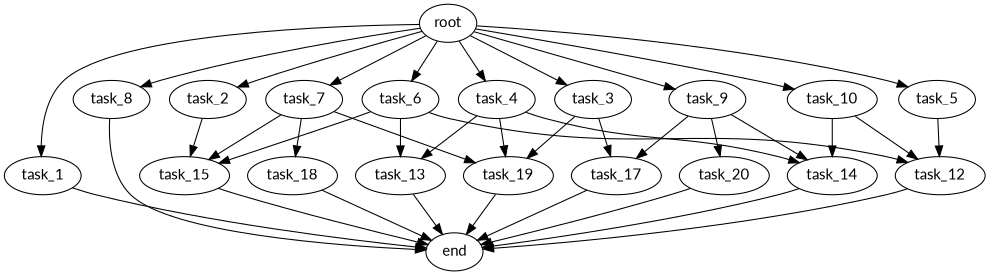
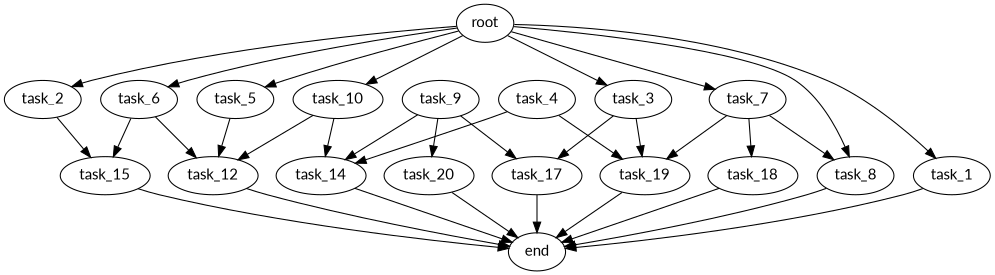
(469, 57) -> none
(570, 59) -> none
(250, 134) -> (797, 135)
(400, 176) -> none
